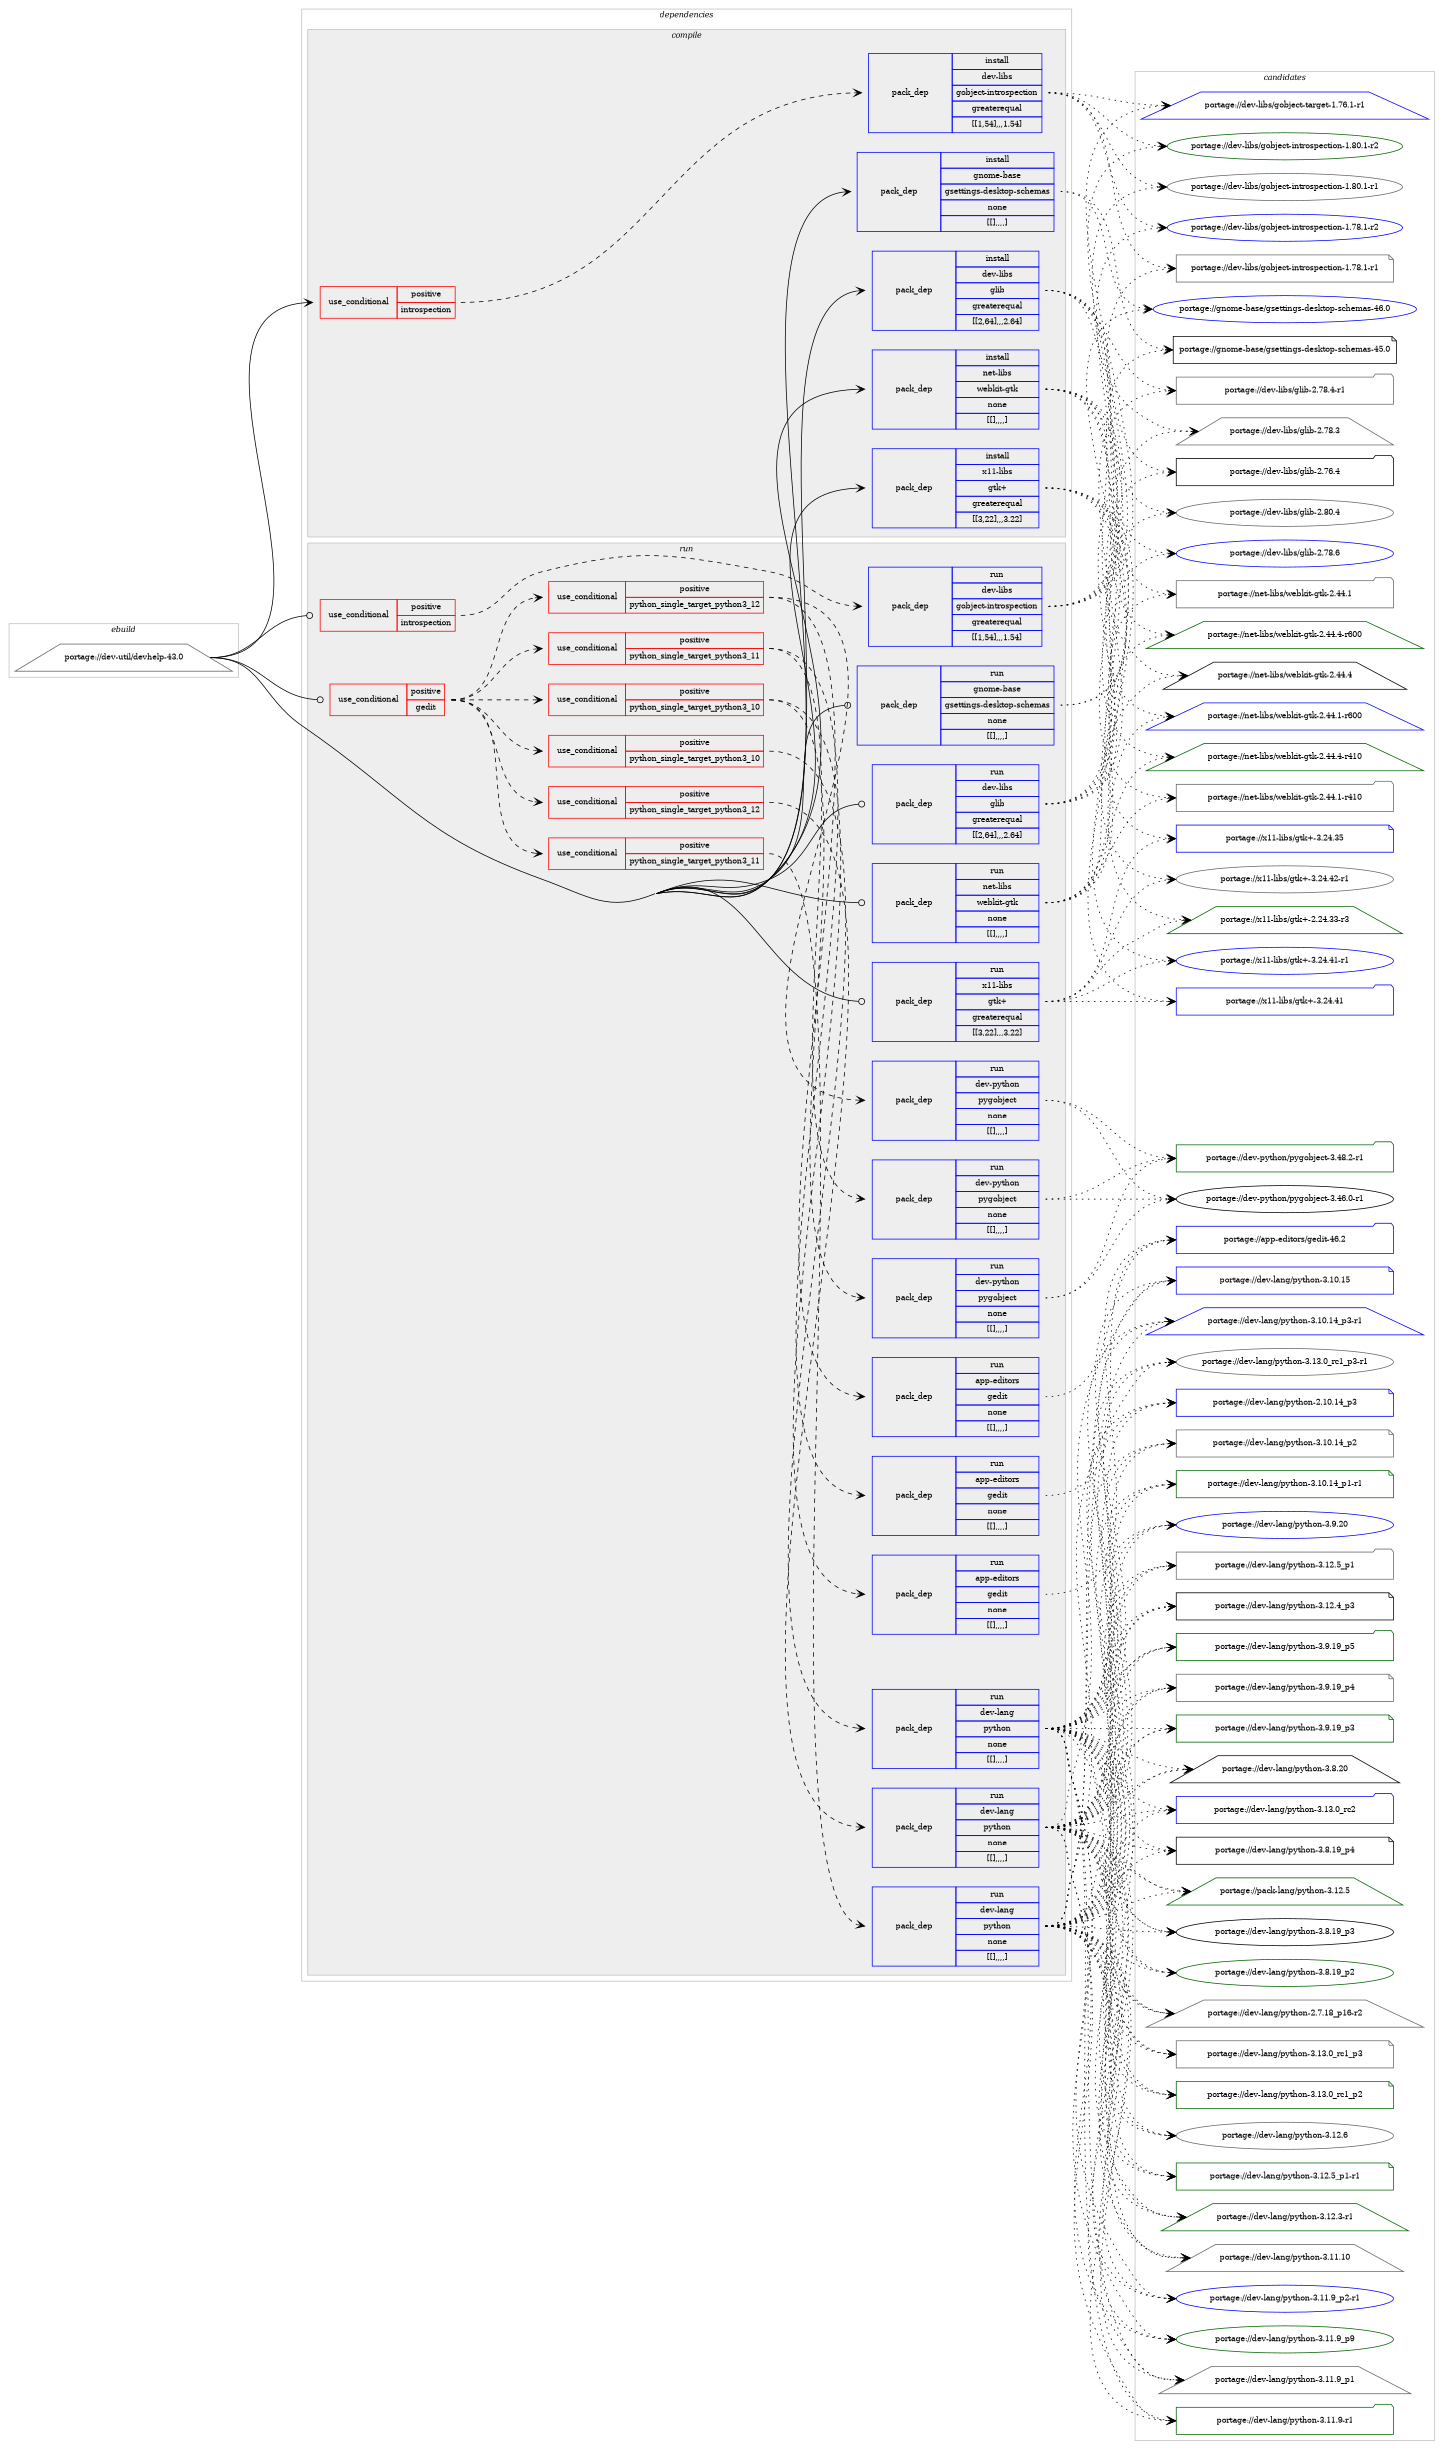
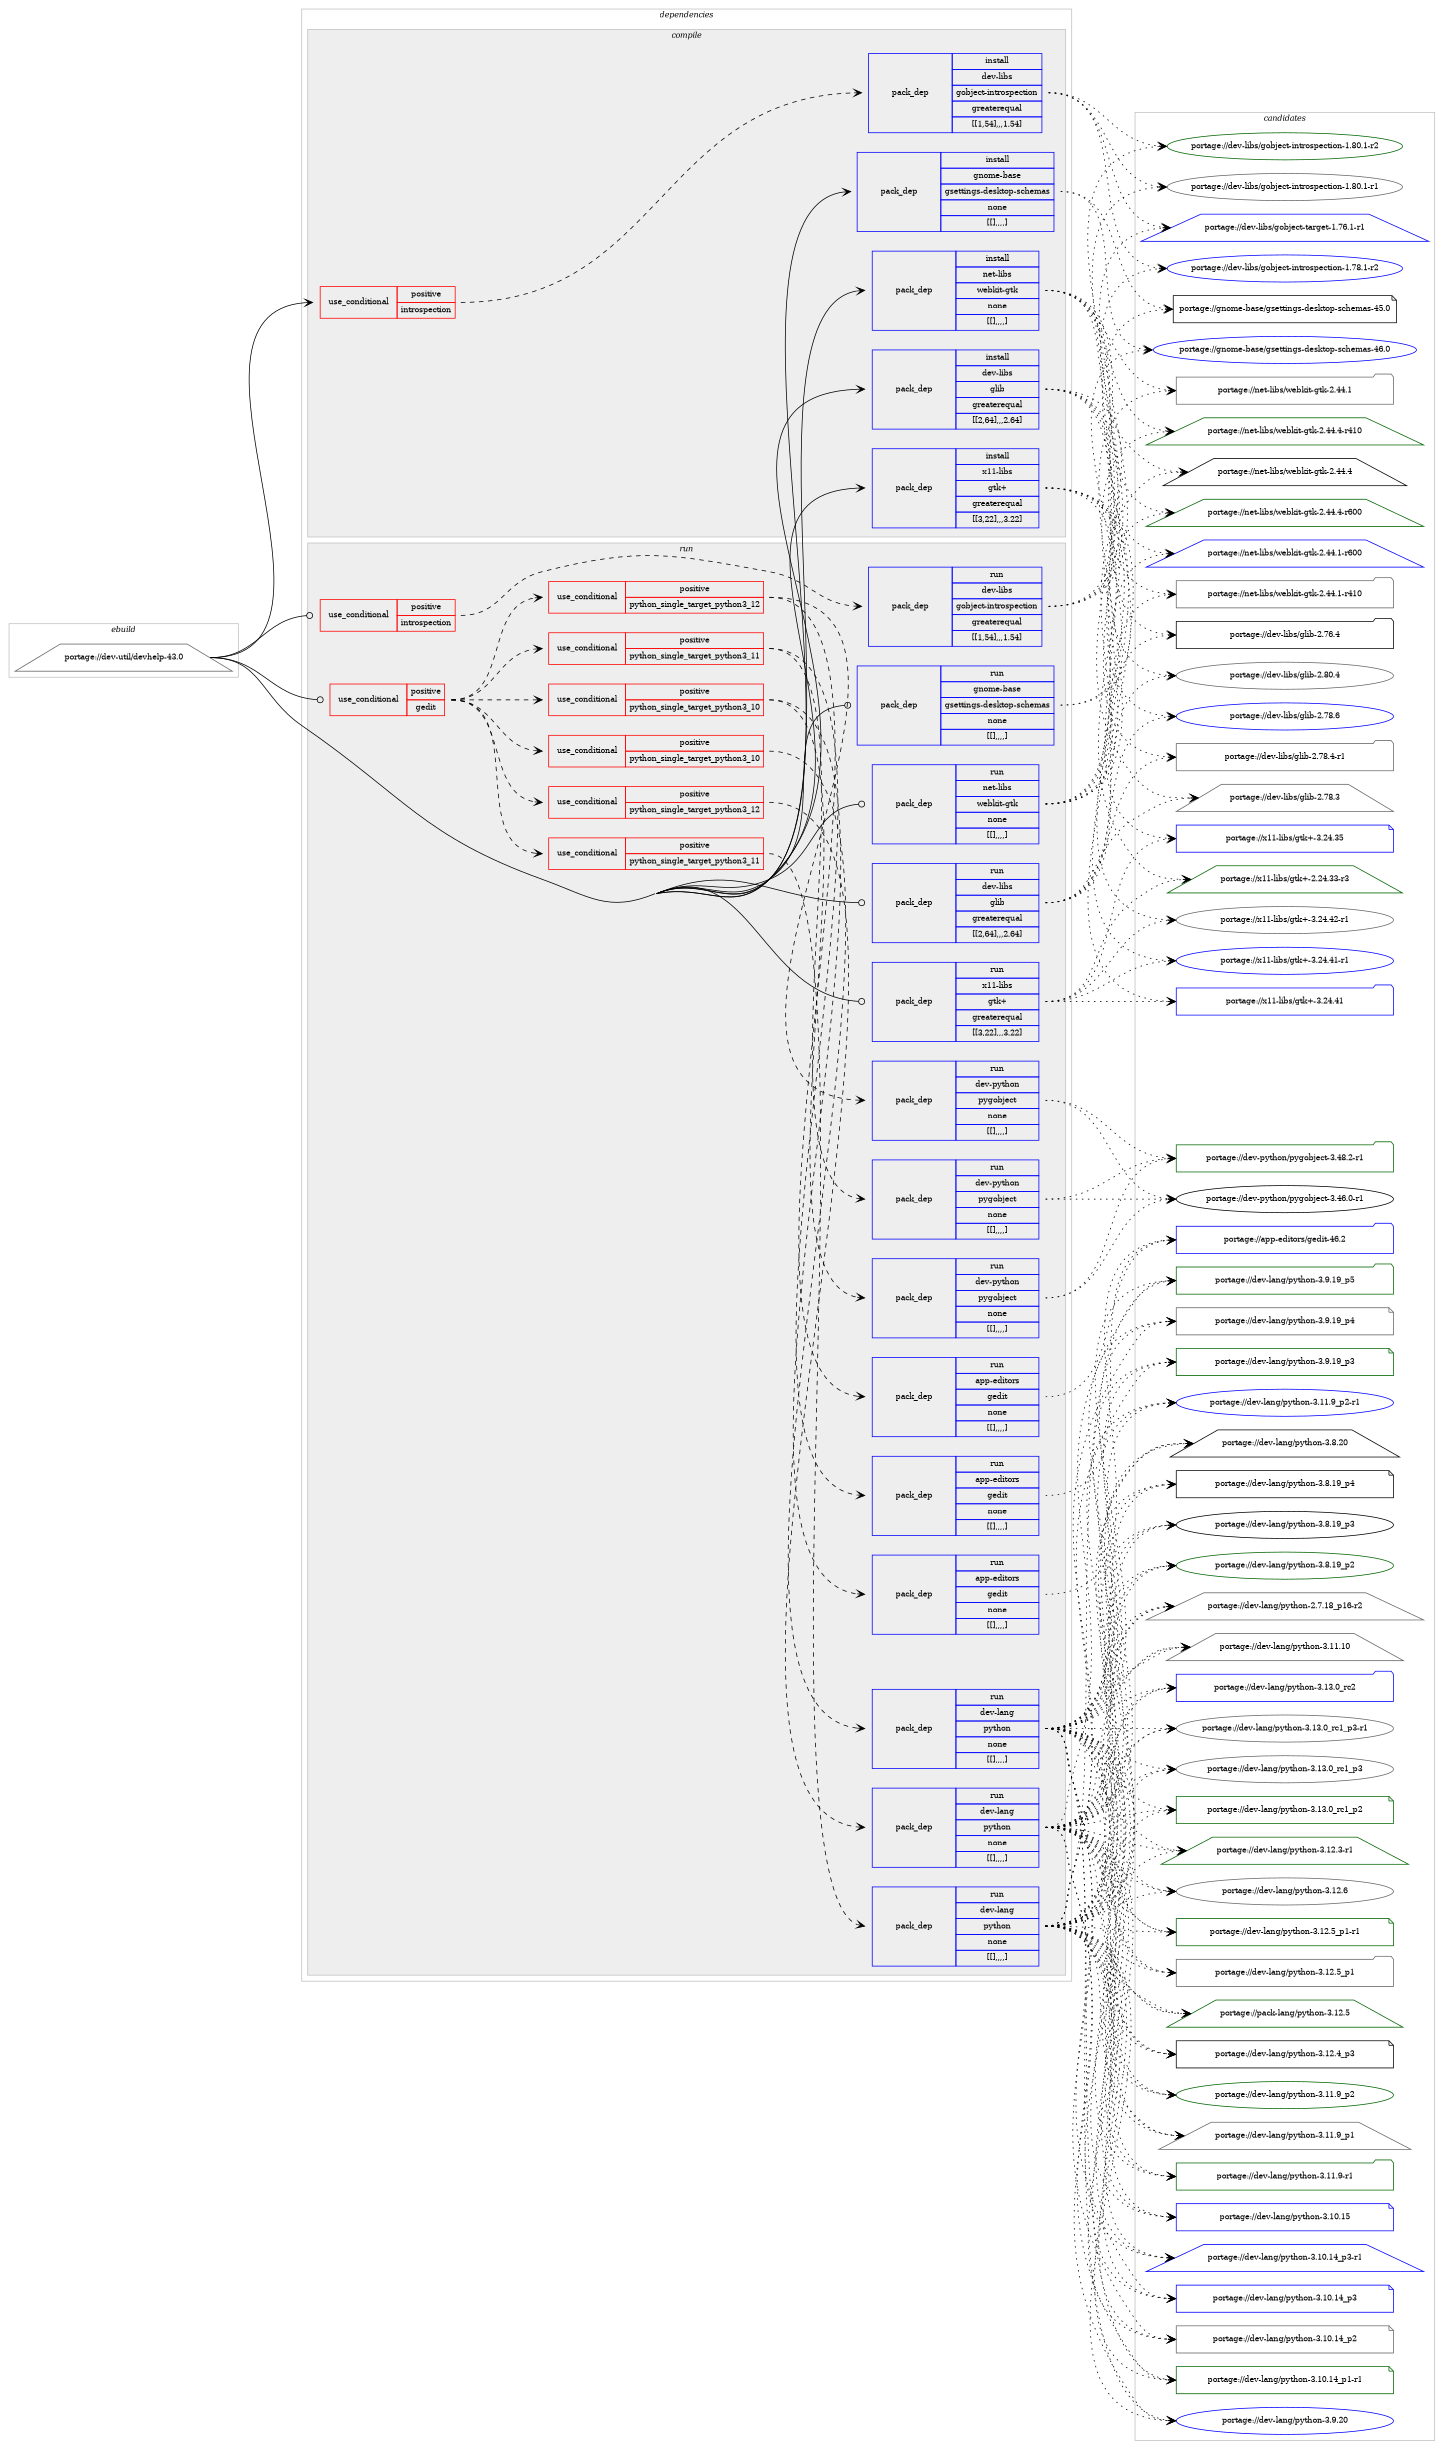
(1285, 268) -> none
(1285, 1403) -> (1285, 2299)
(1285, 2054) -> (1285, 1769)
(1285, 2339) -> (1285, 2095)
